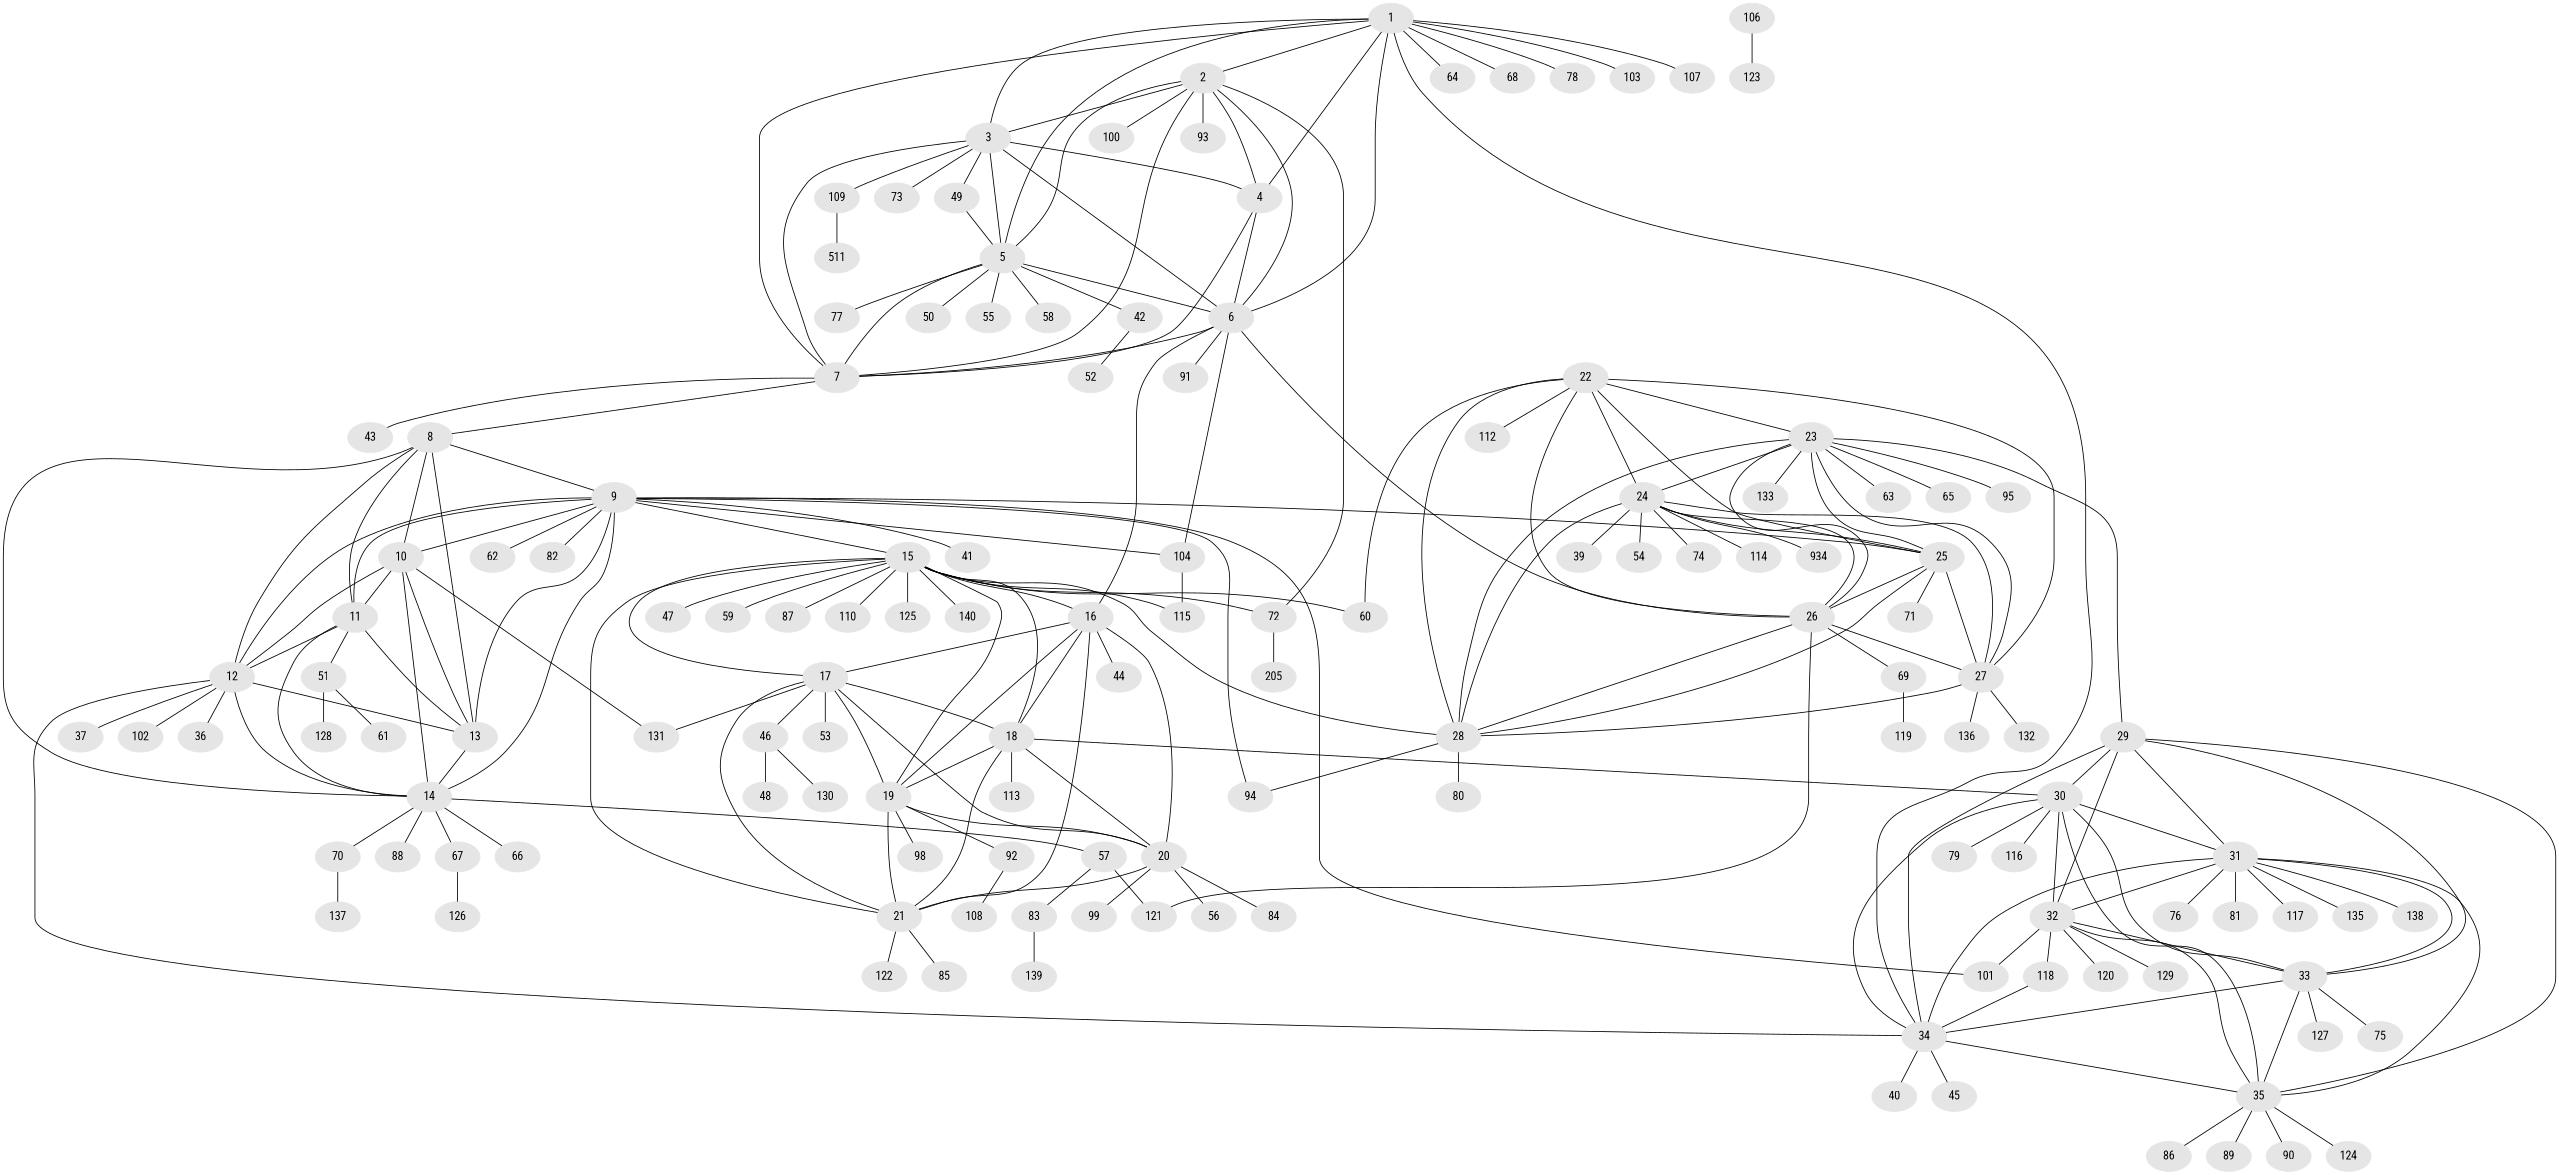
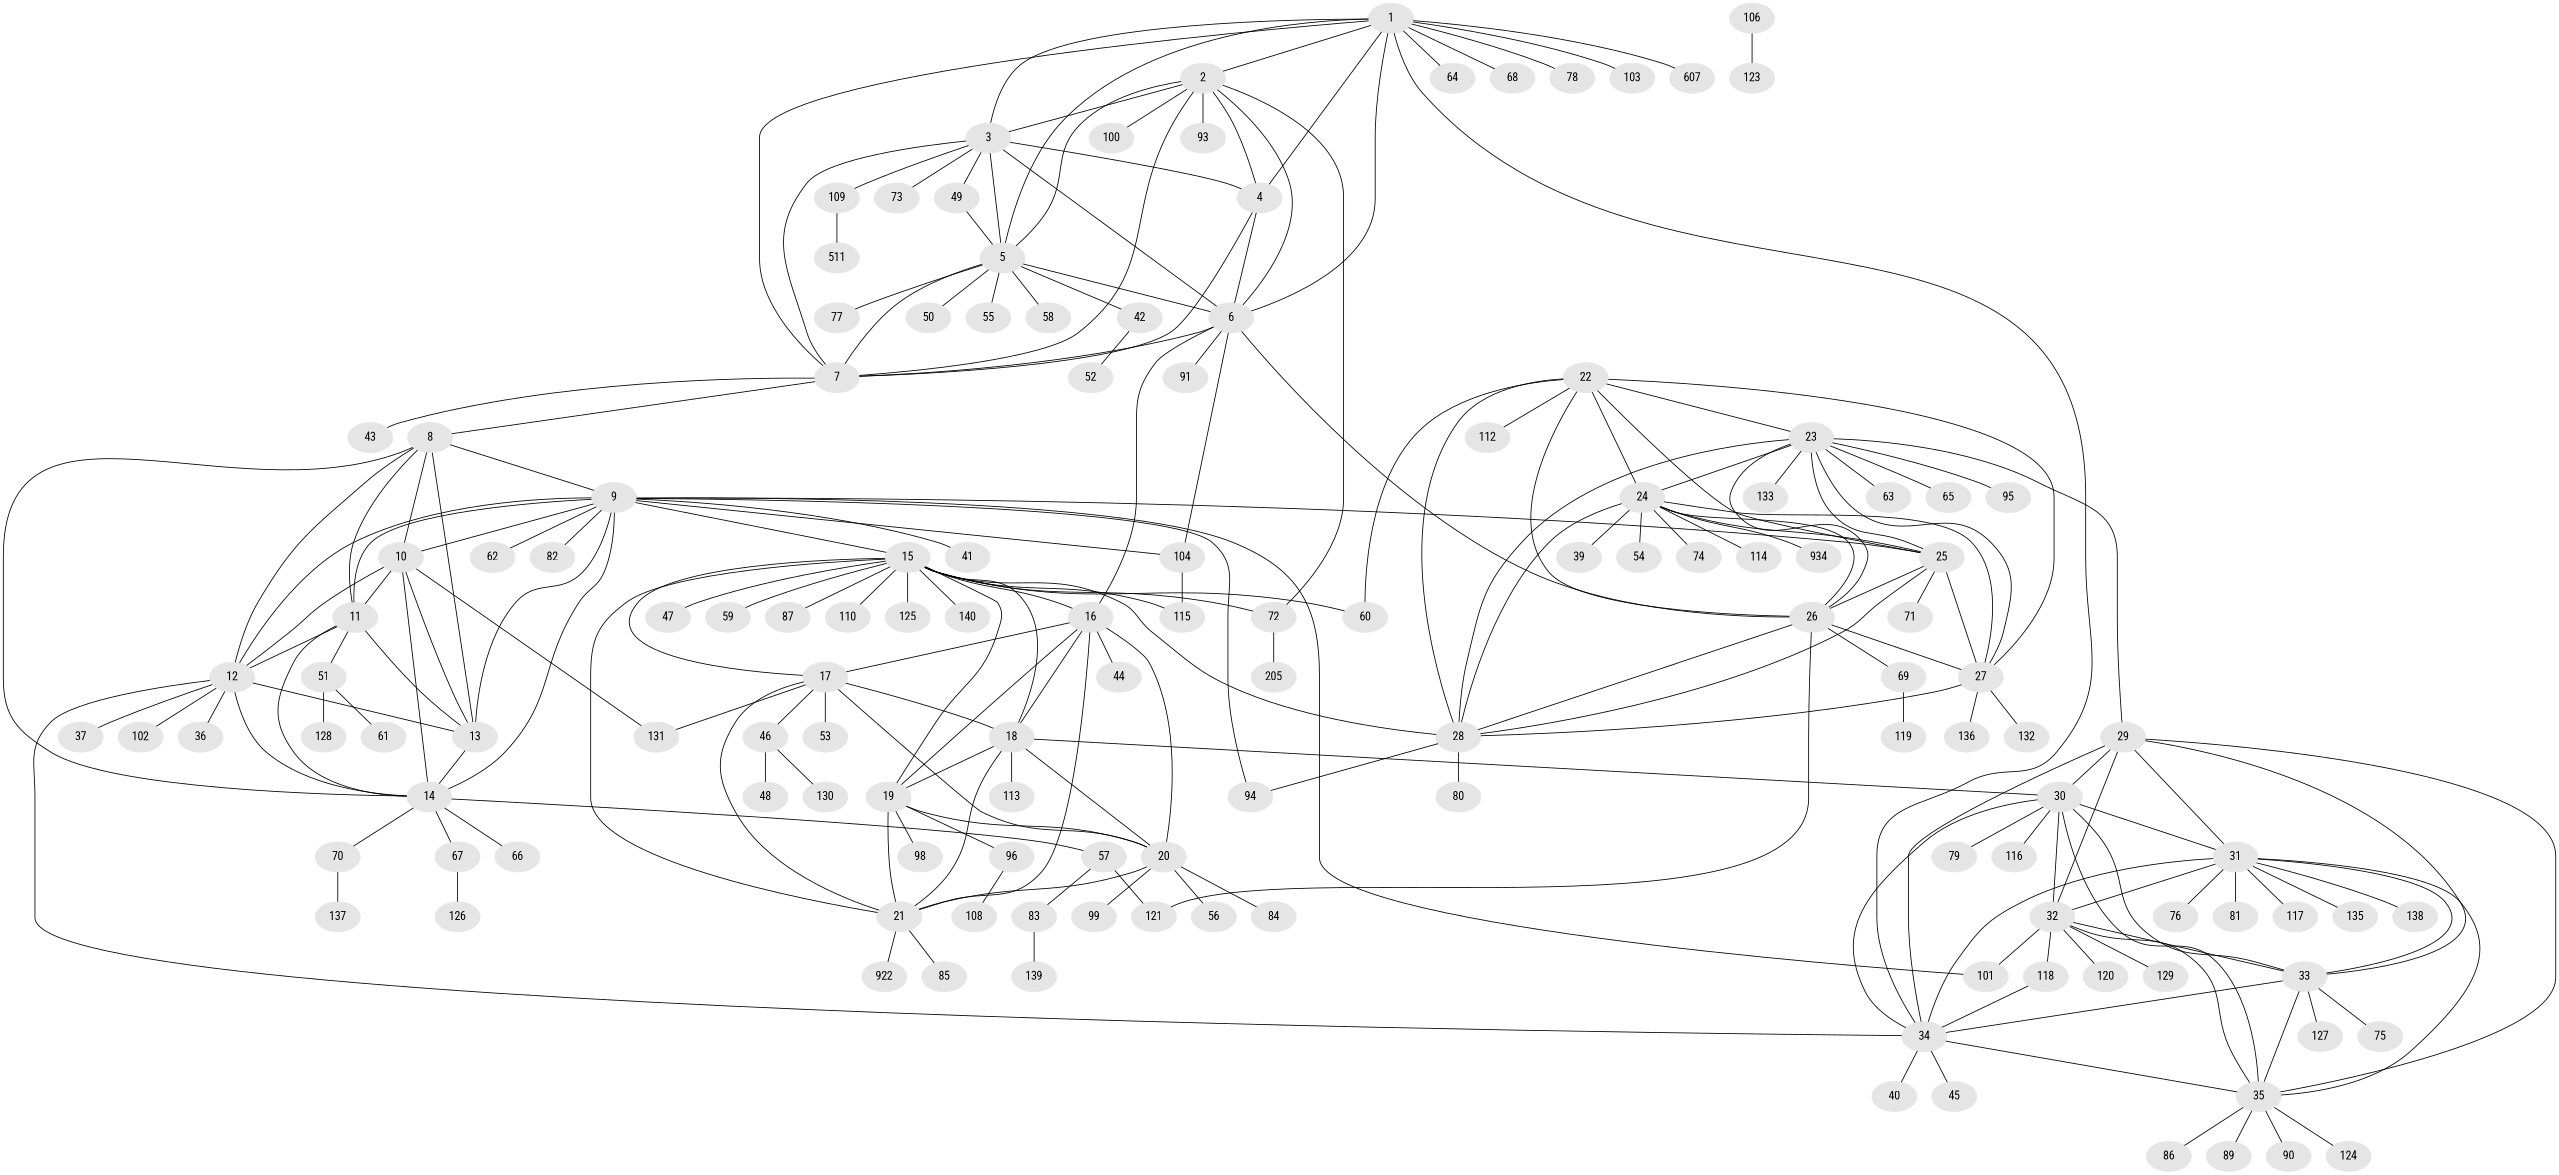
(1692, 78) -> (1692, 78)
(862, 735) -> none
(398, 857) -> none
(1012, 857) -> (1012, 857)
(884, 977) -> (884, 977)
